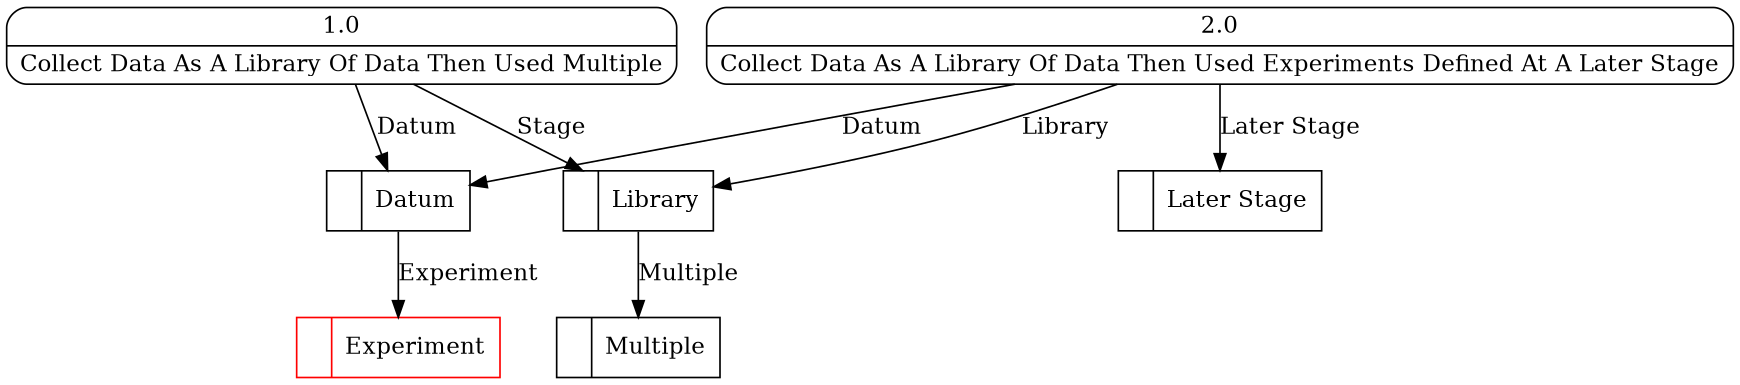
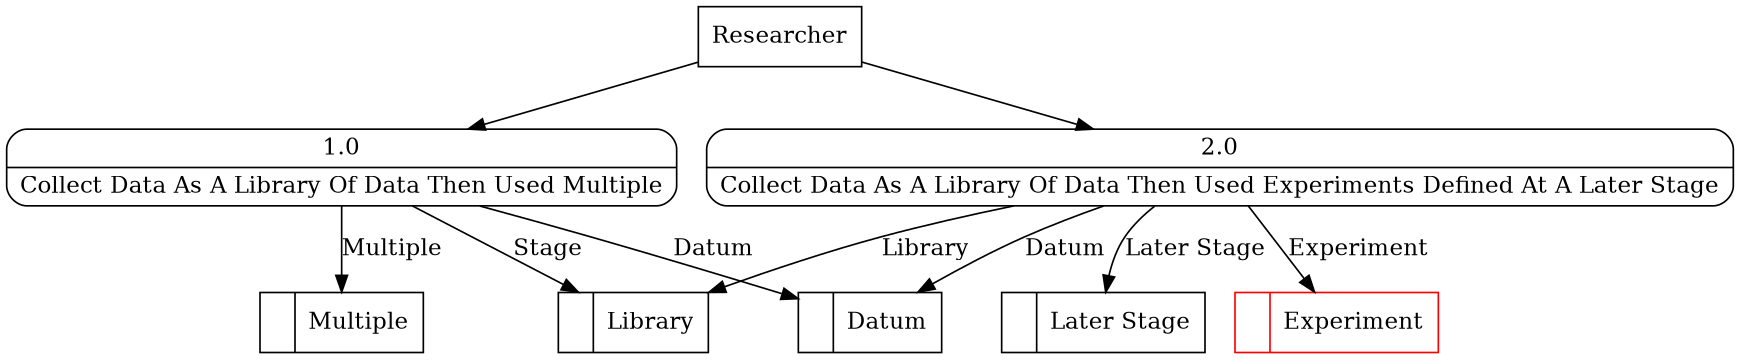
none -> (780, 37)
(398, 266) -> (1276, 242)
(638, 266) -> (342, 241)
